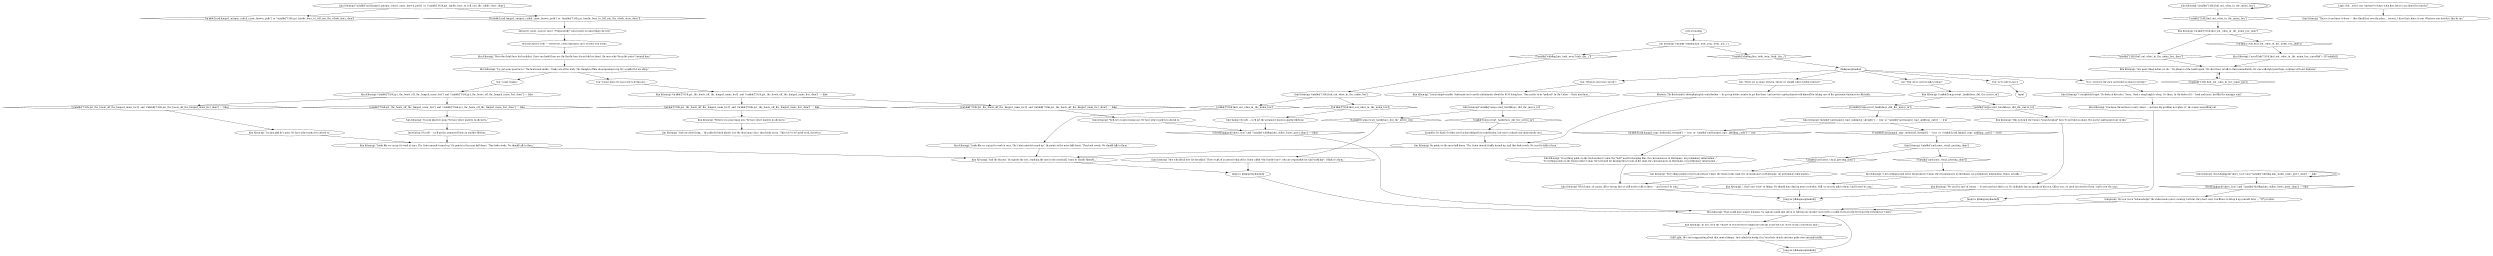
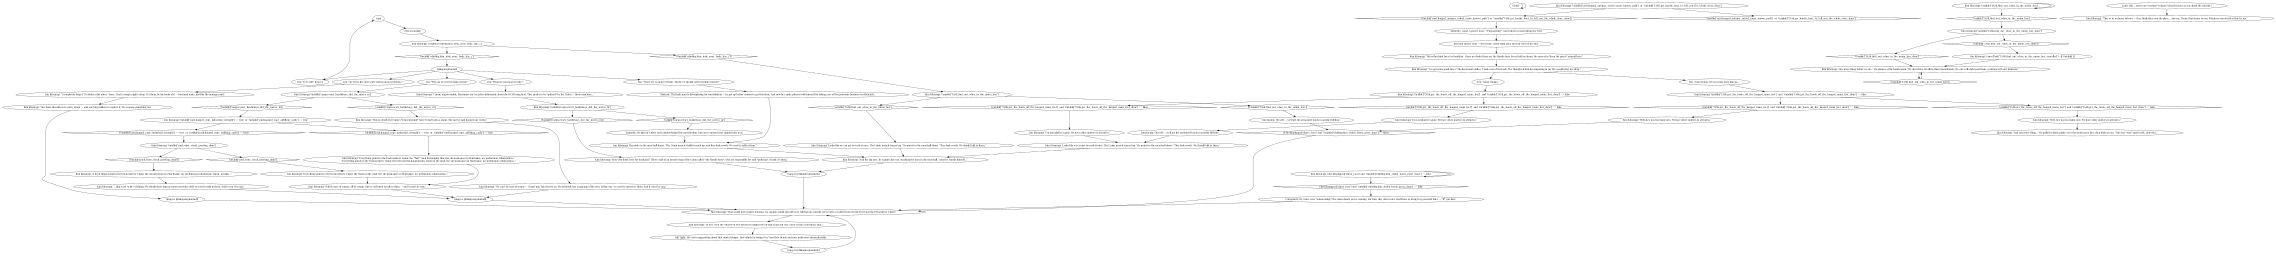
none -> (1516, 6)
none -> (394, 24)
